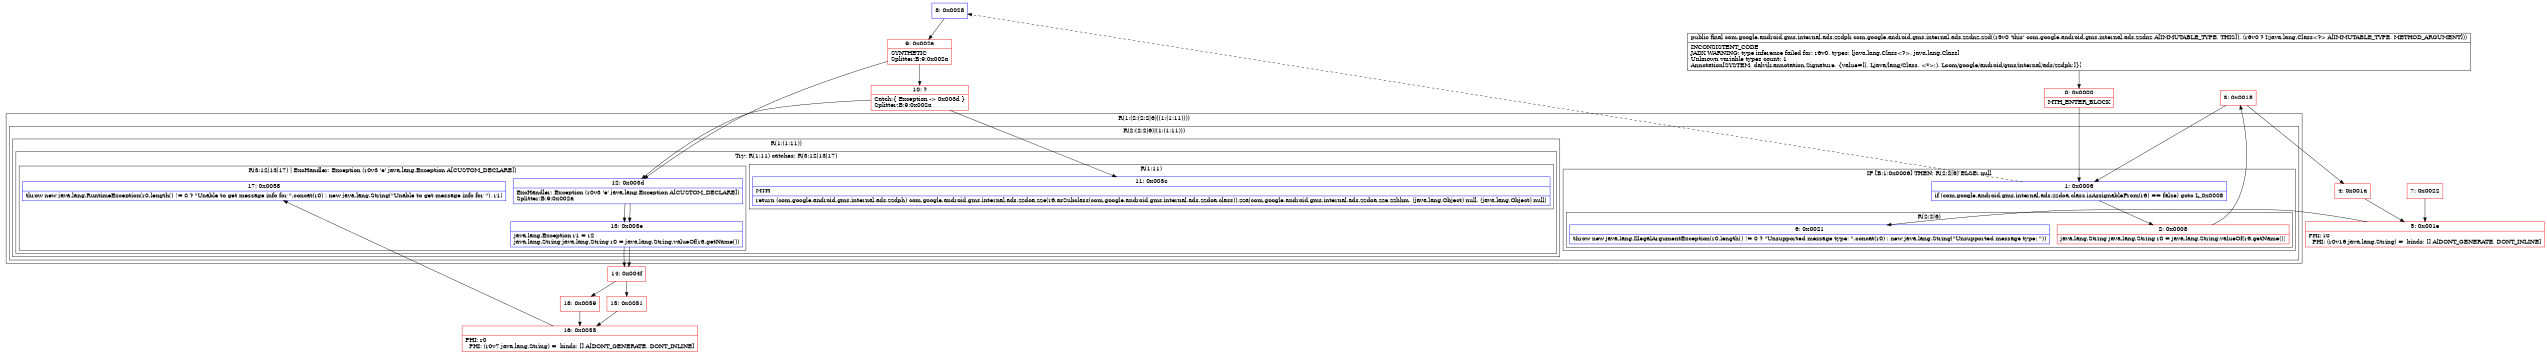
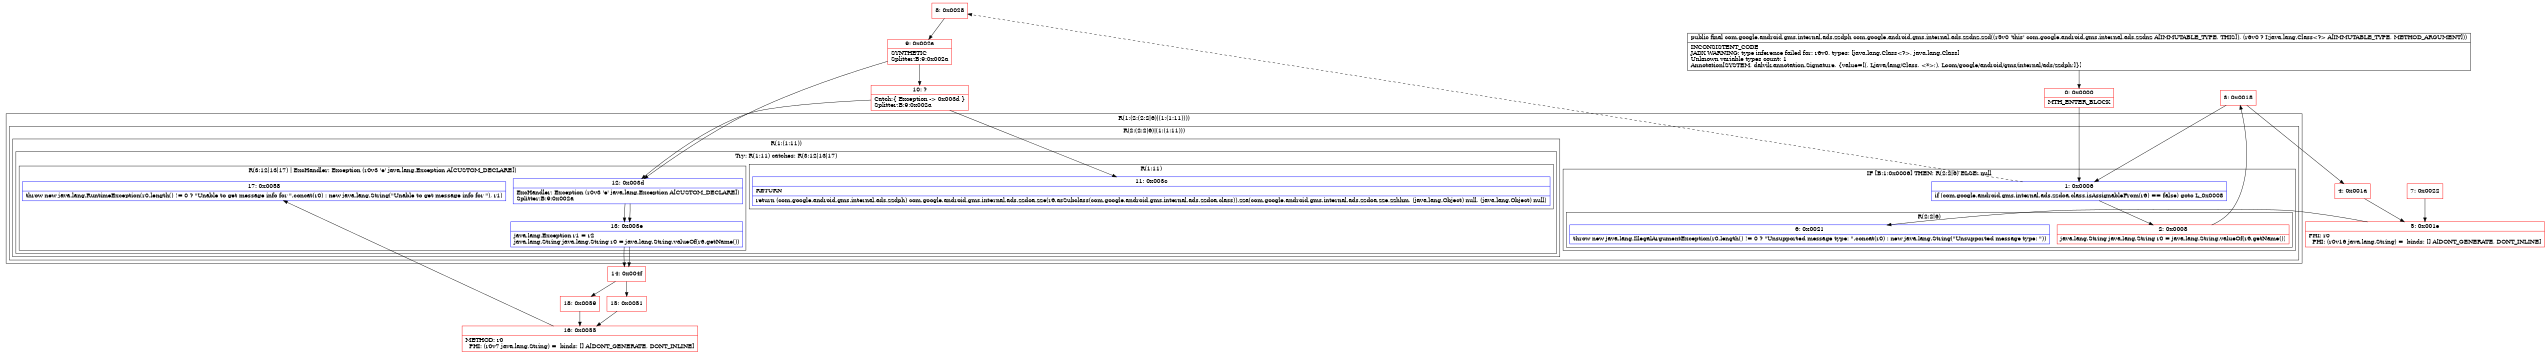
(950, 11) -> (950, 11)
(763, 191) -> (769, 191)
(477, 340) -> (485, 340)
